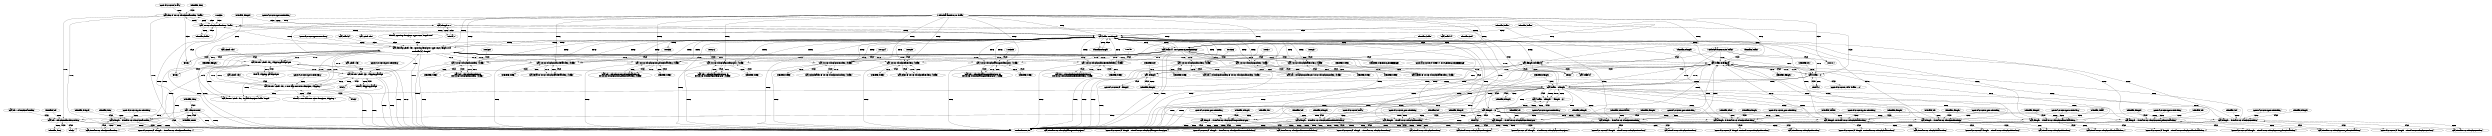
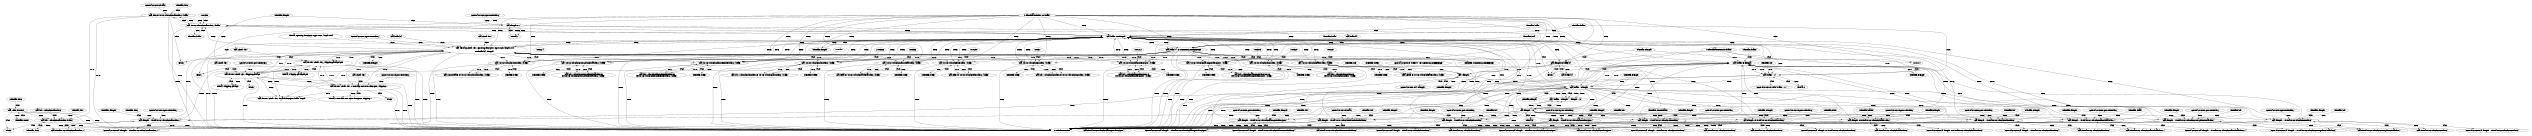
(880, 40) -> (1012, 41)
none -> (484, 68)
